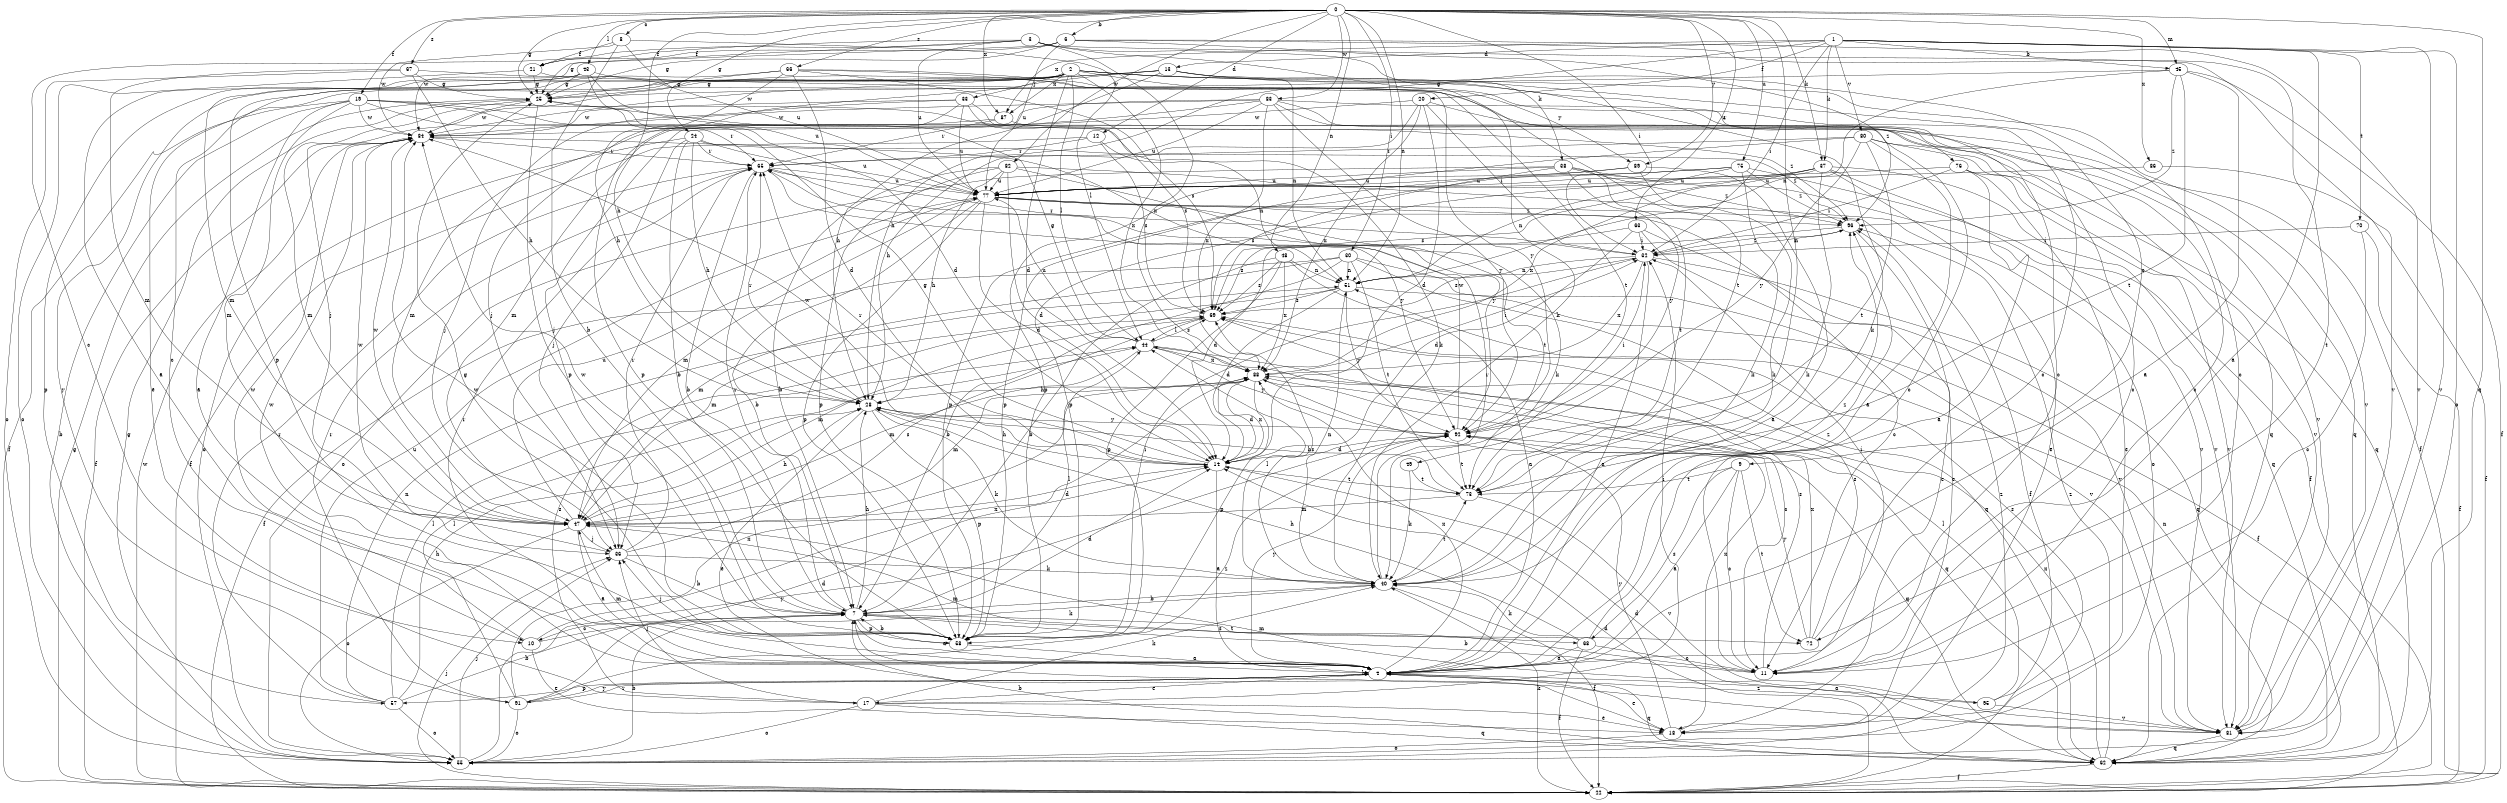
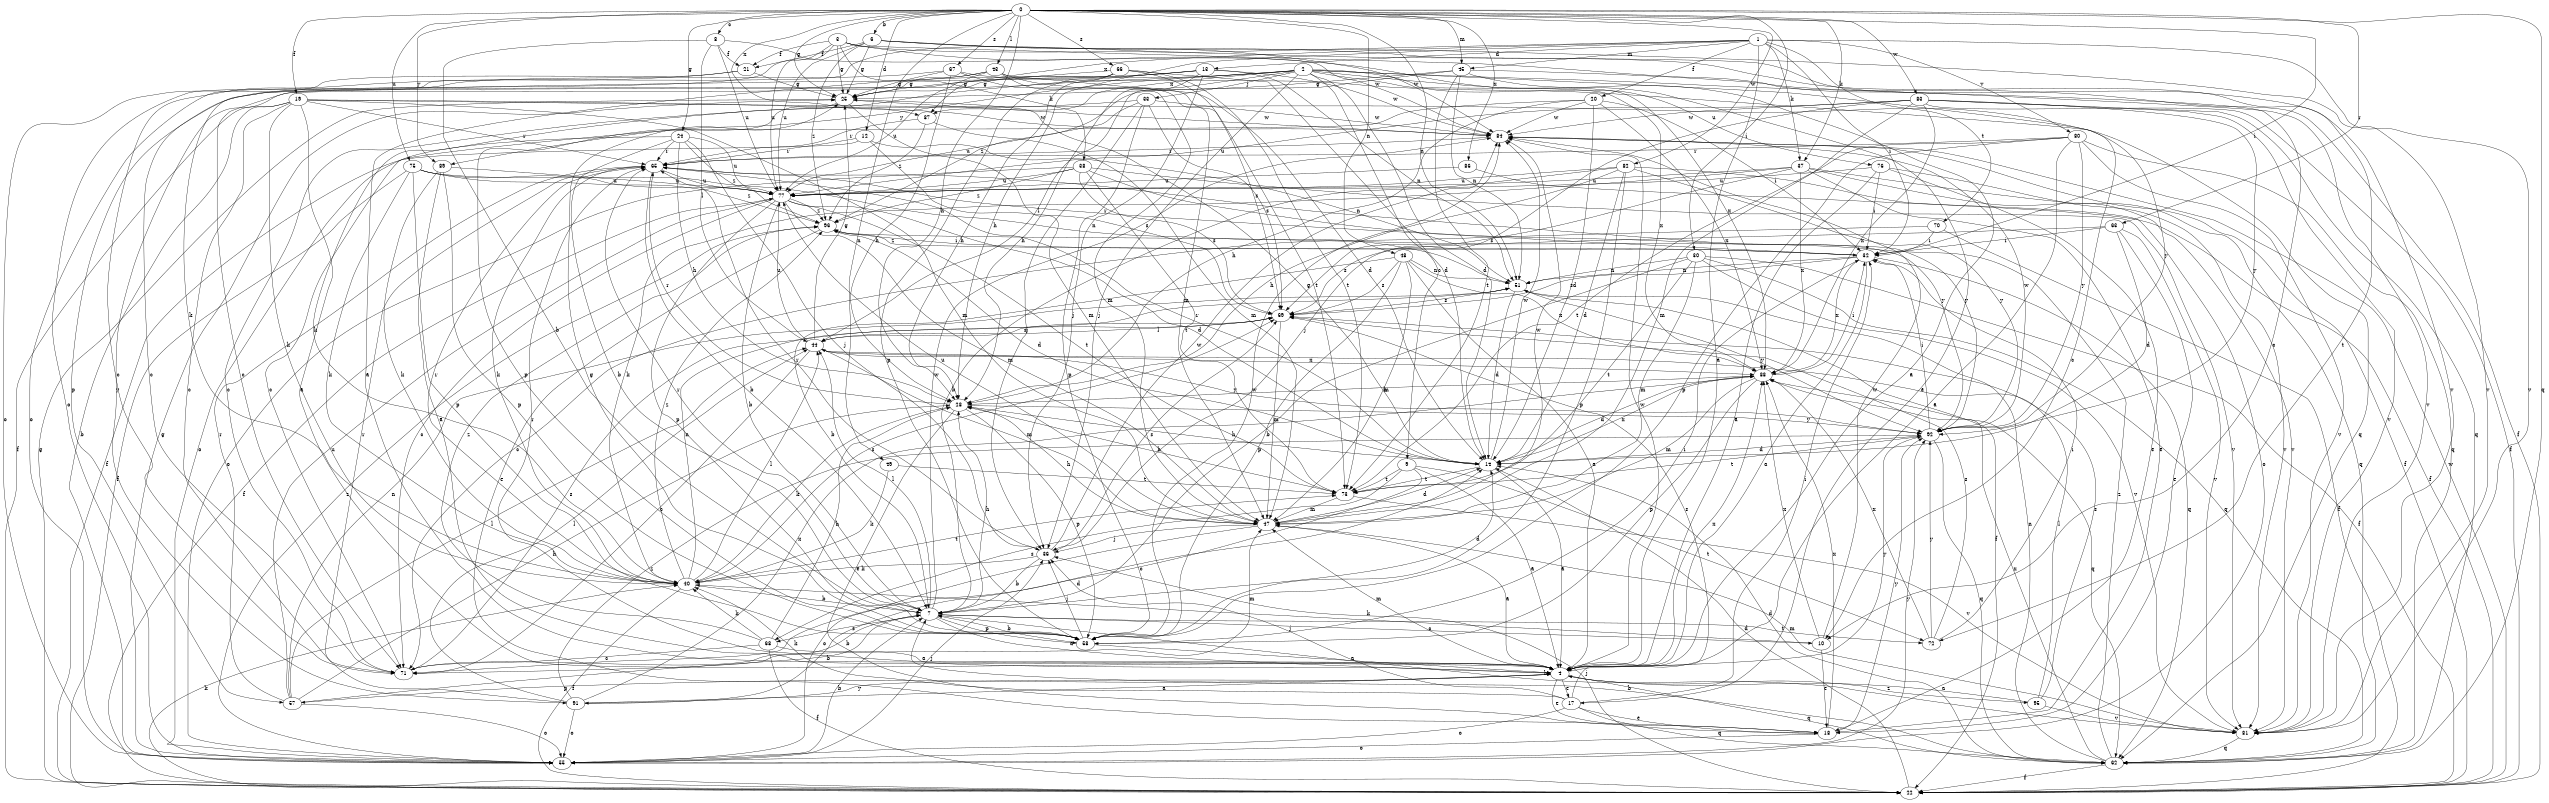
(2028, 55) -> (1630, 55)
(1207, 248) -> none
(932, 338) -> (1379, 399)
(1764, 674) -> (404, 674)
(624, 689) -> (1164, 689)
